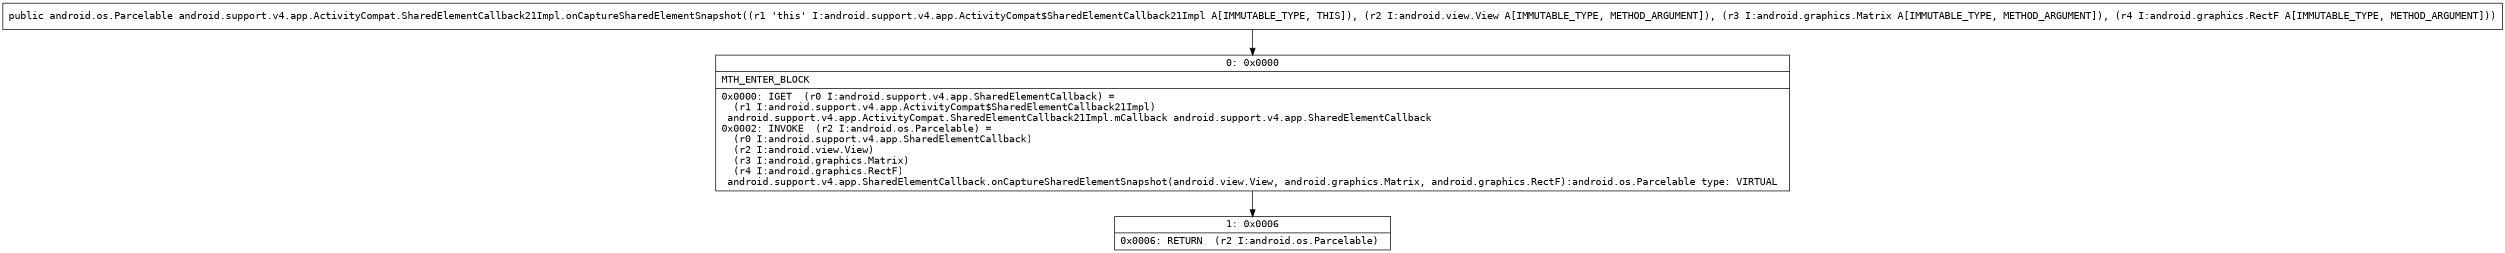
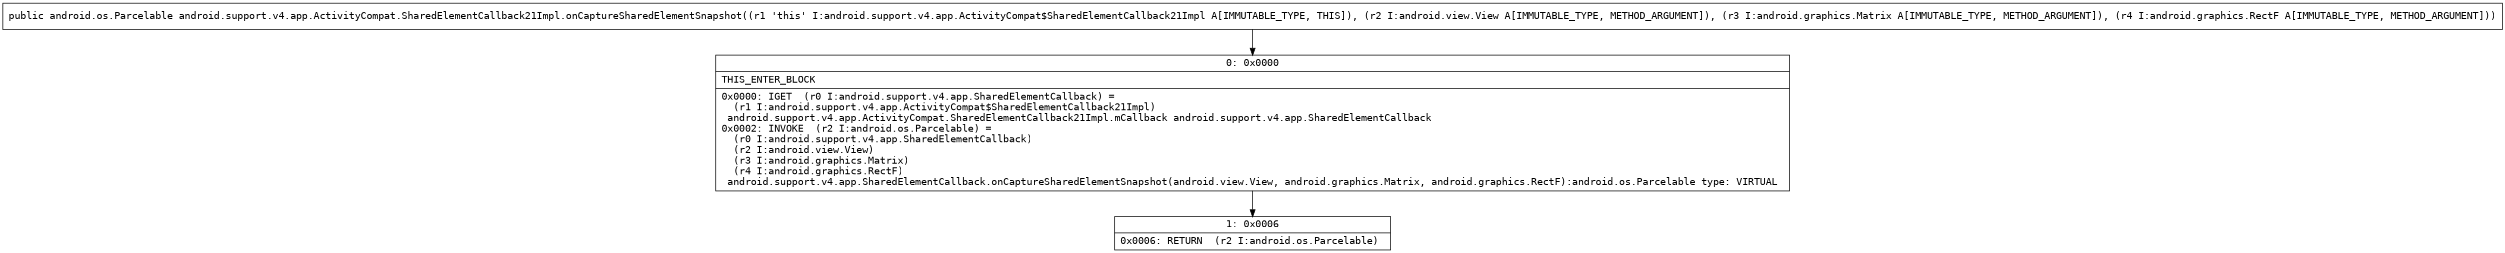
(766, 80) -> (769, 80)
